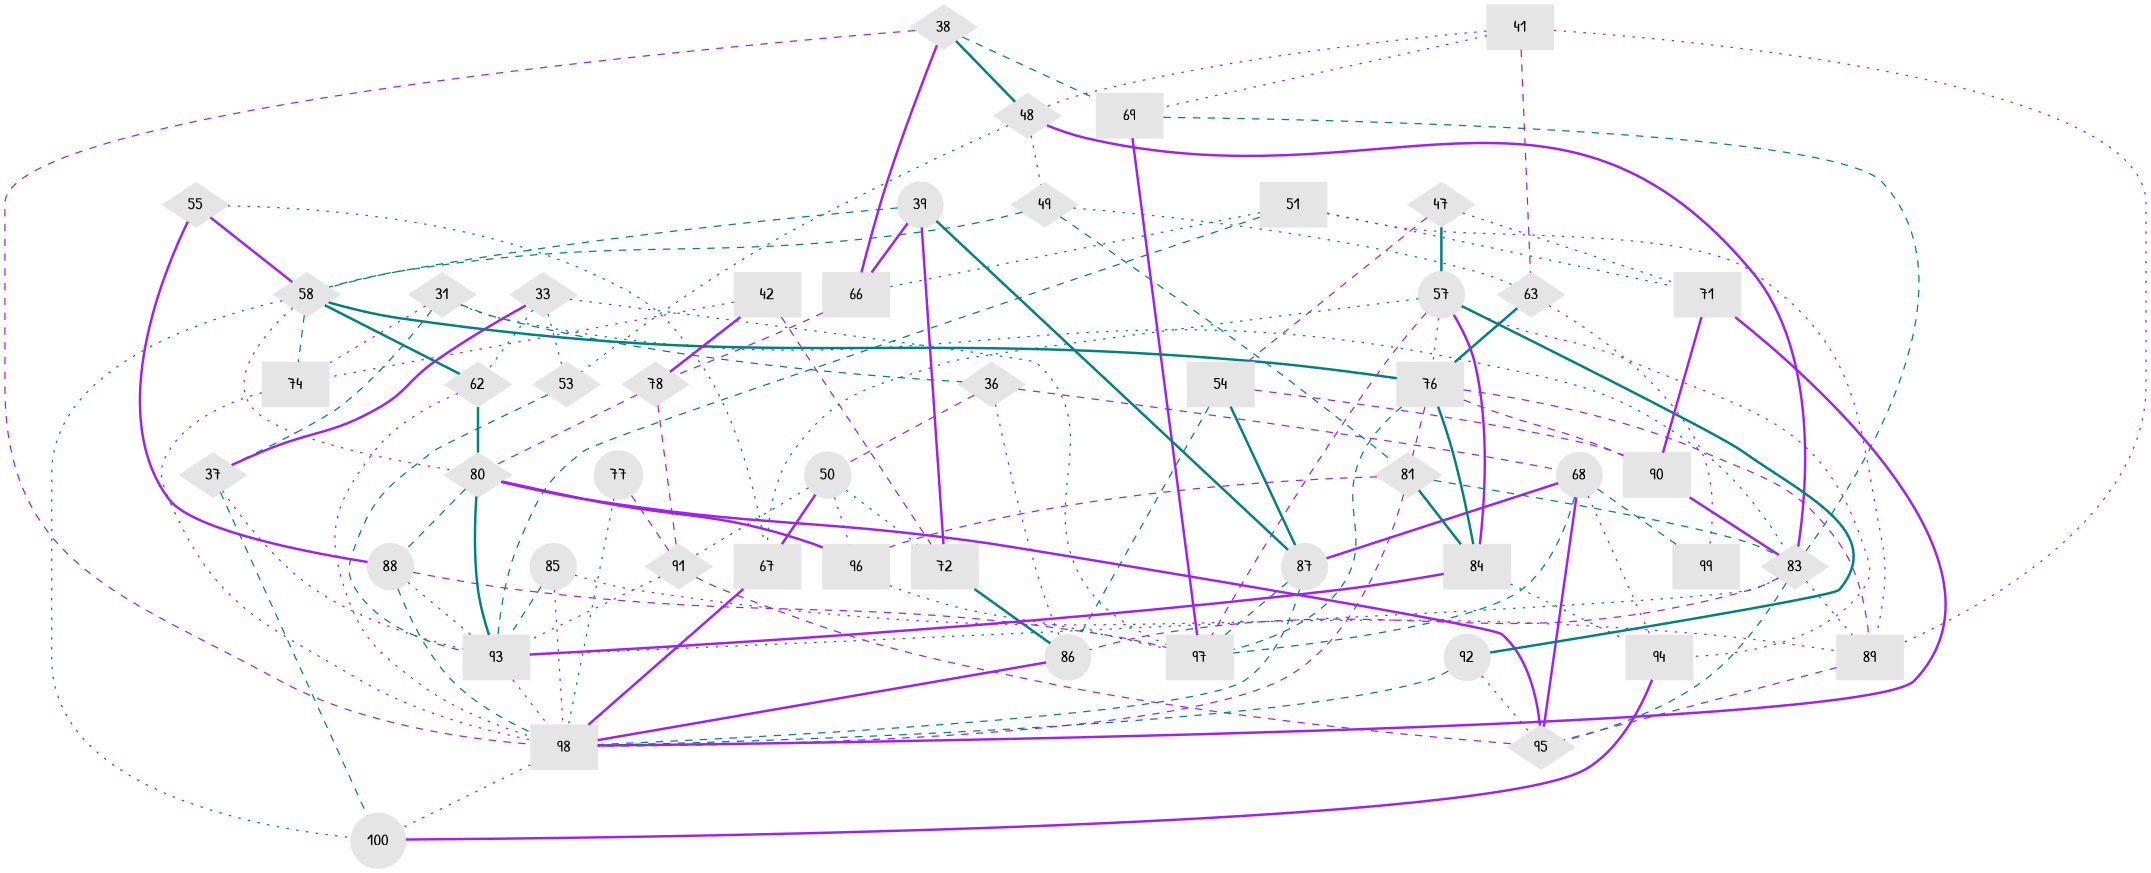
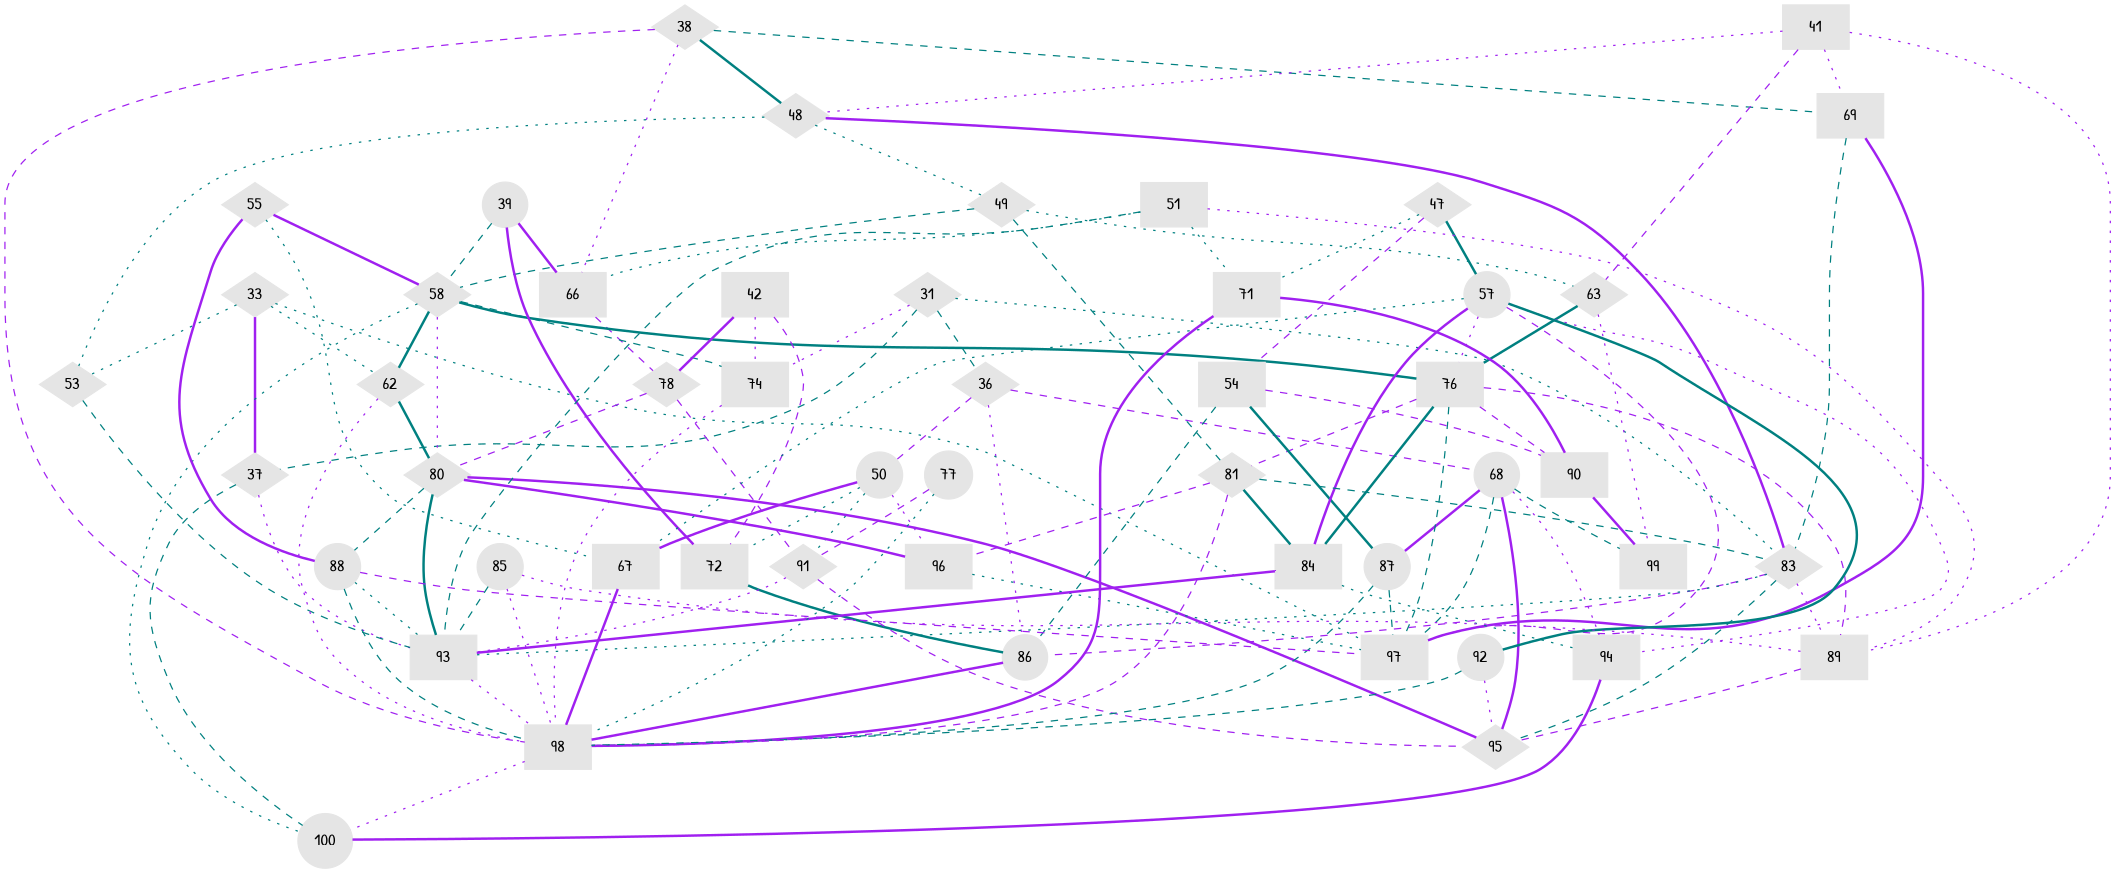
(895, 158) -> (630, 159)
(1112, 385) -> none
(1734, 526) -> (1614, 521)
